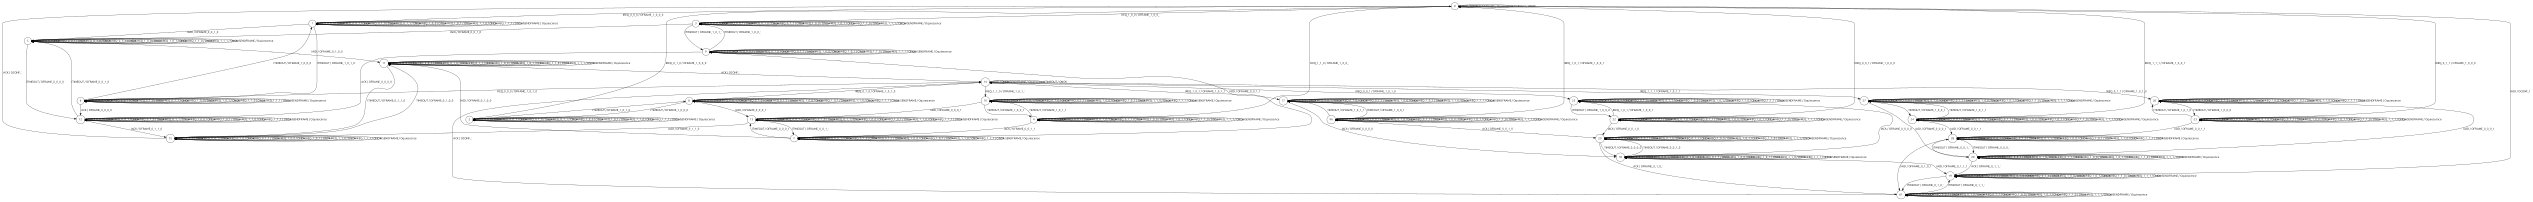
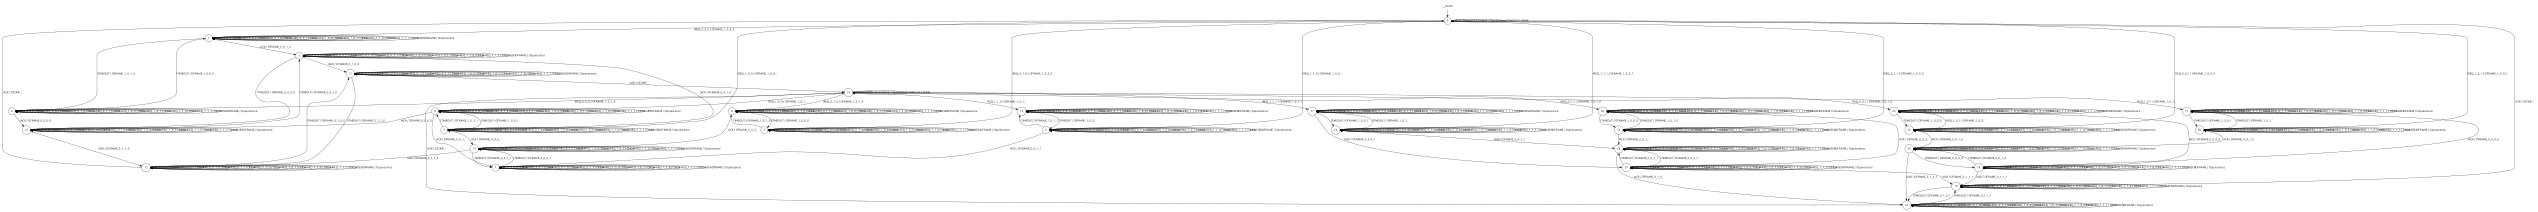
none -> (1448, 6)
none -> (643, 107)
(870, 114) -> (461, 134)
(590, 132) -> none
